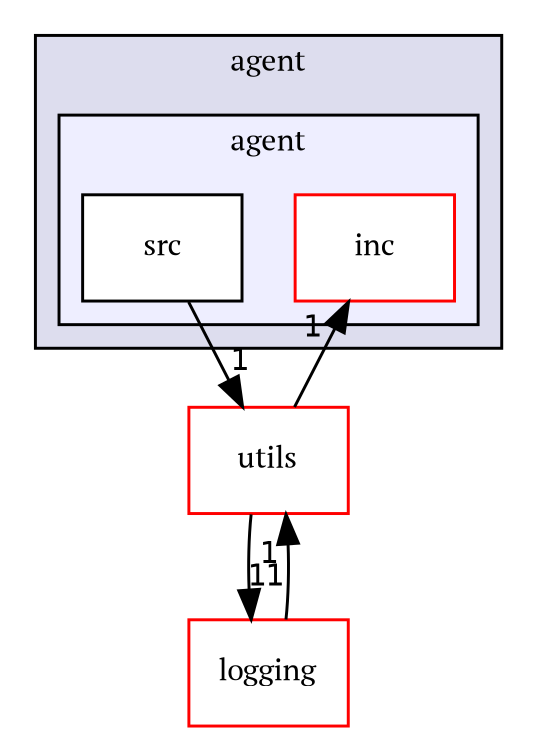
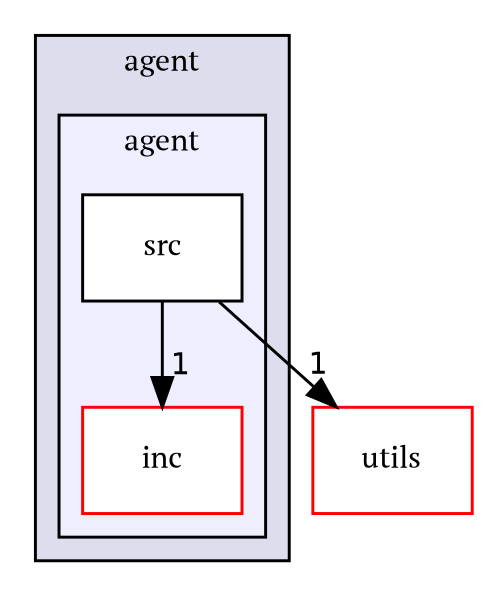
(315, 368) -> (162, 340)
(269, 673) -> none
